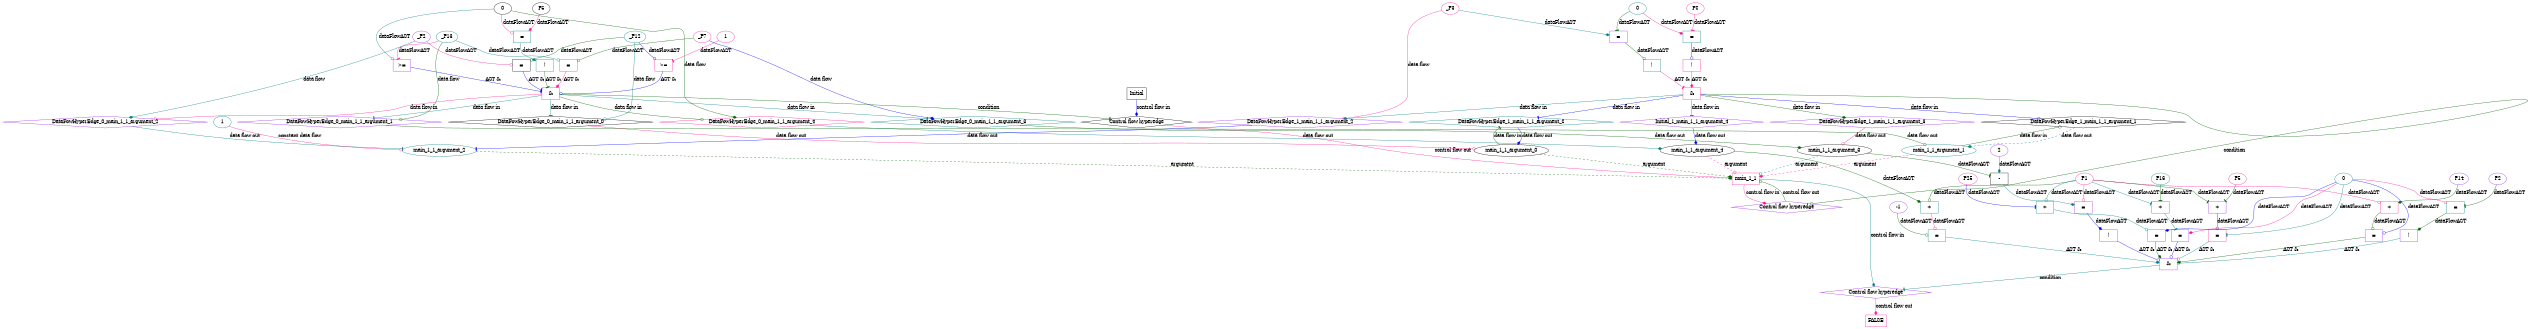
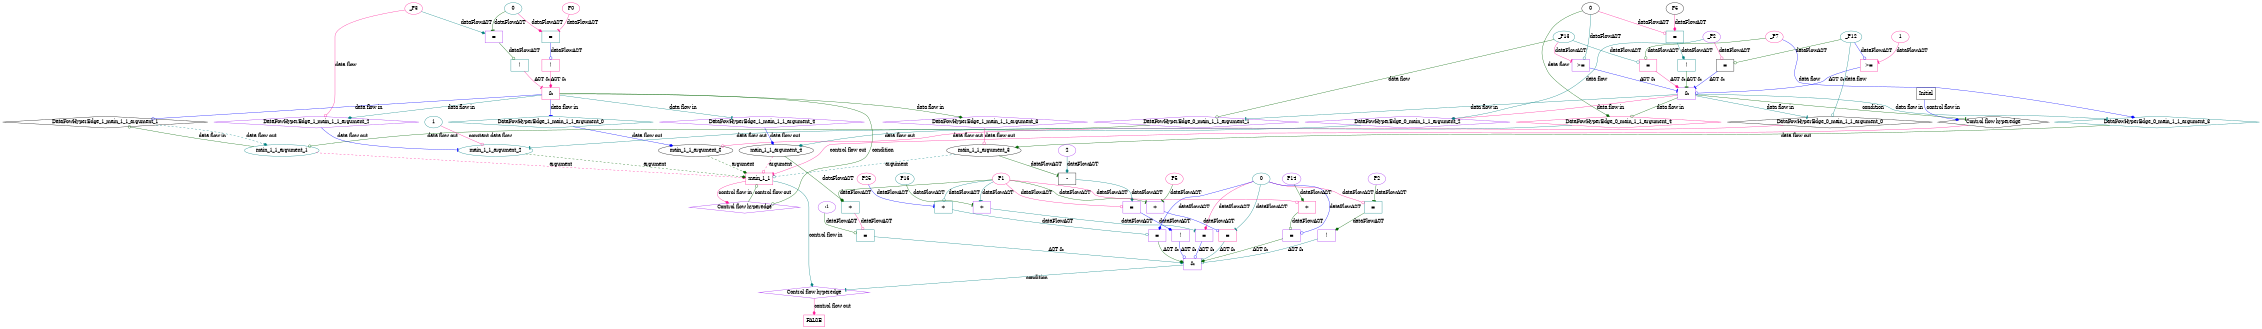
(1692, 122) -> (762, 122)
(1493, 137) -> none
